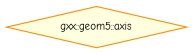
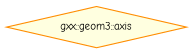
(97, 27) -> (97, 27)
